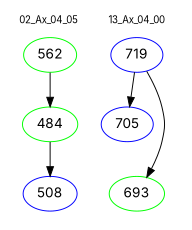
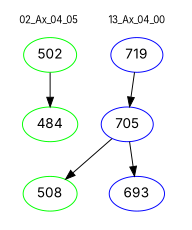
(50, 55) -> (50, 55)
(164, 119) -> (131, 154)
(50, 154) -> (99, 150)
(50, 194) -> (50, 194)
(137, 194) -> (137, 194)
